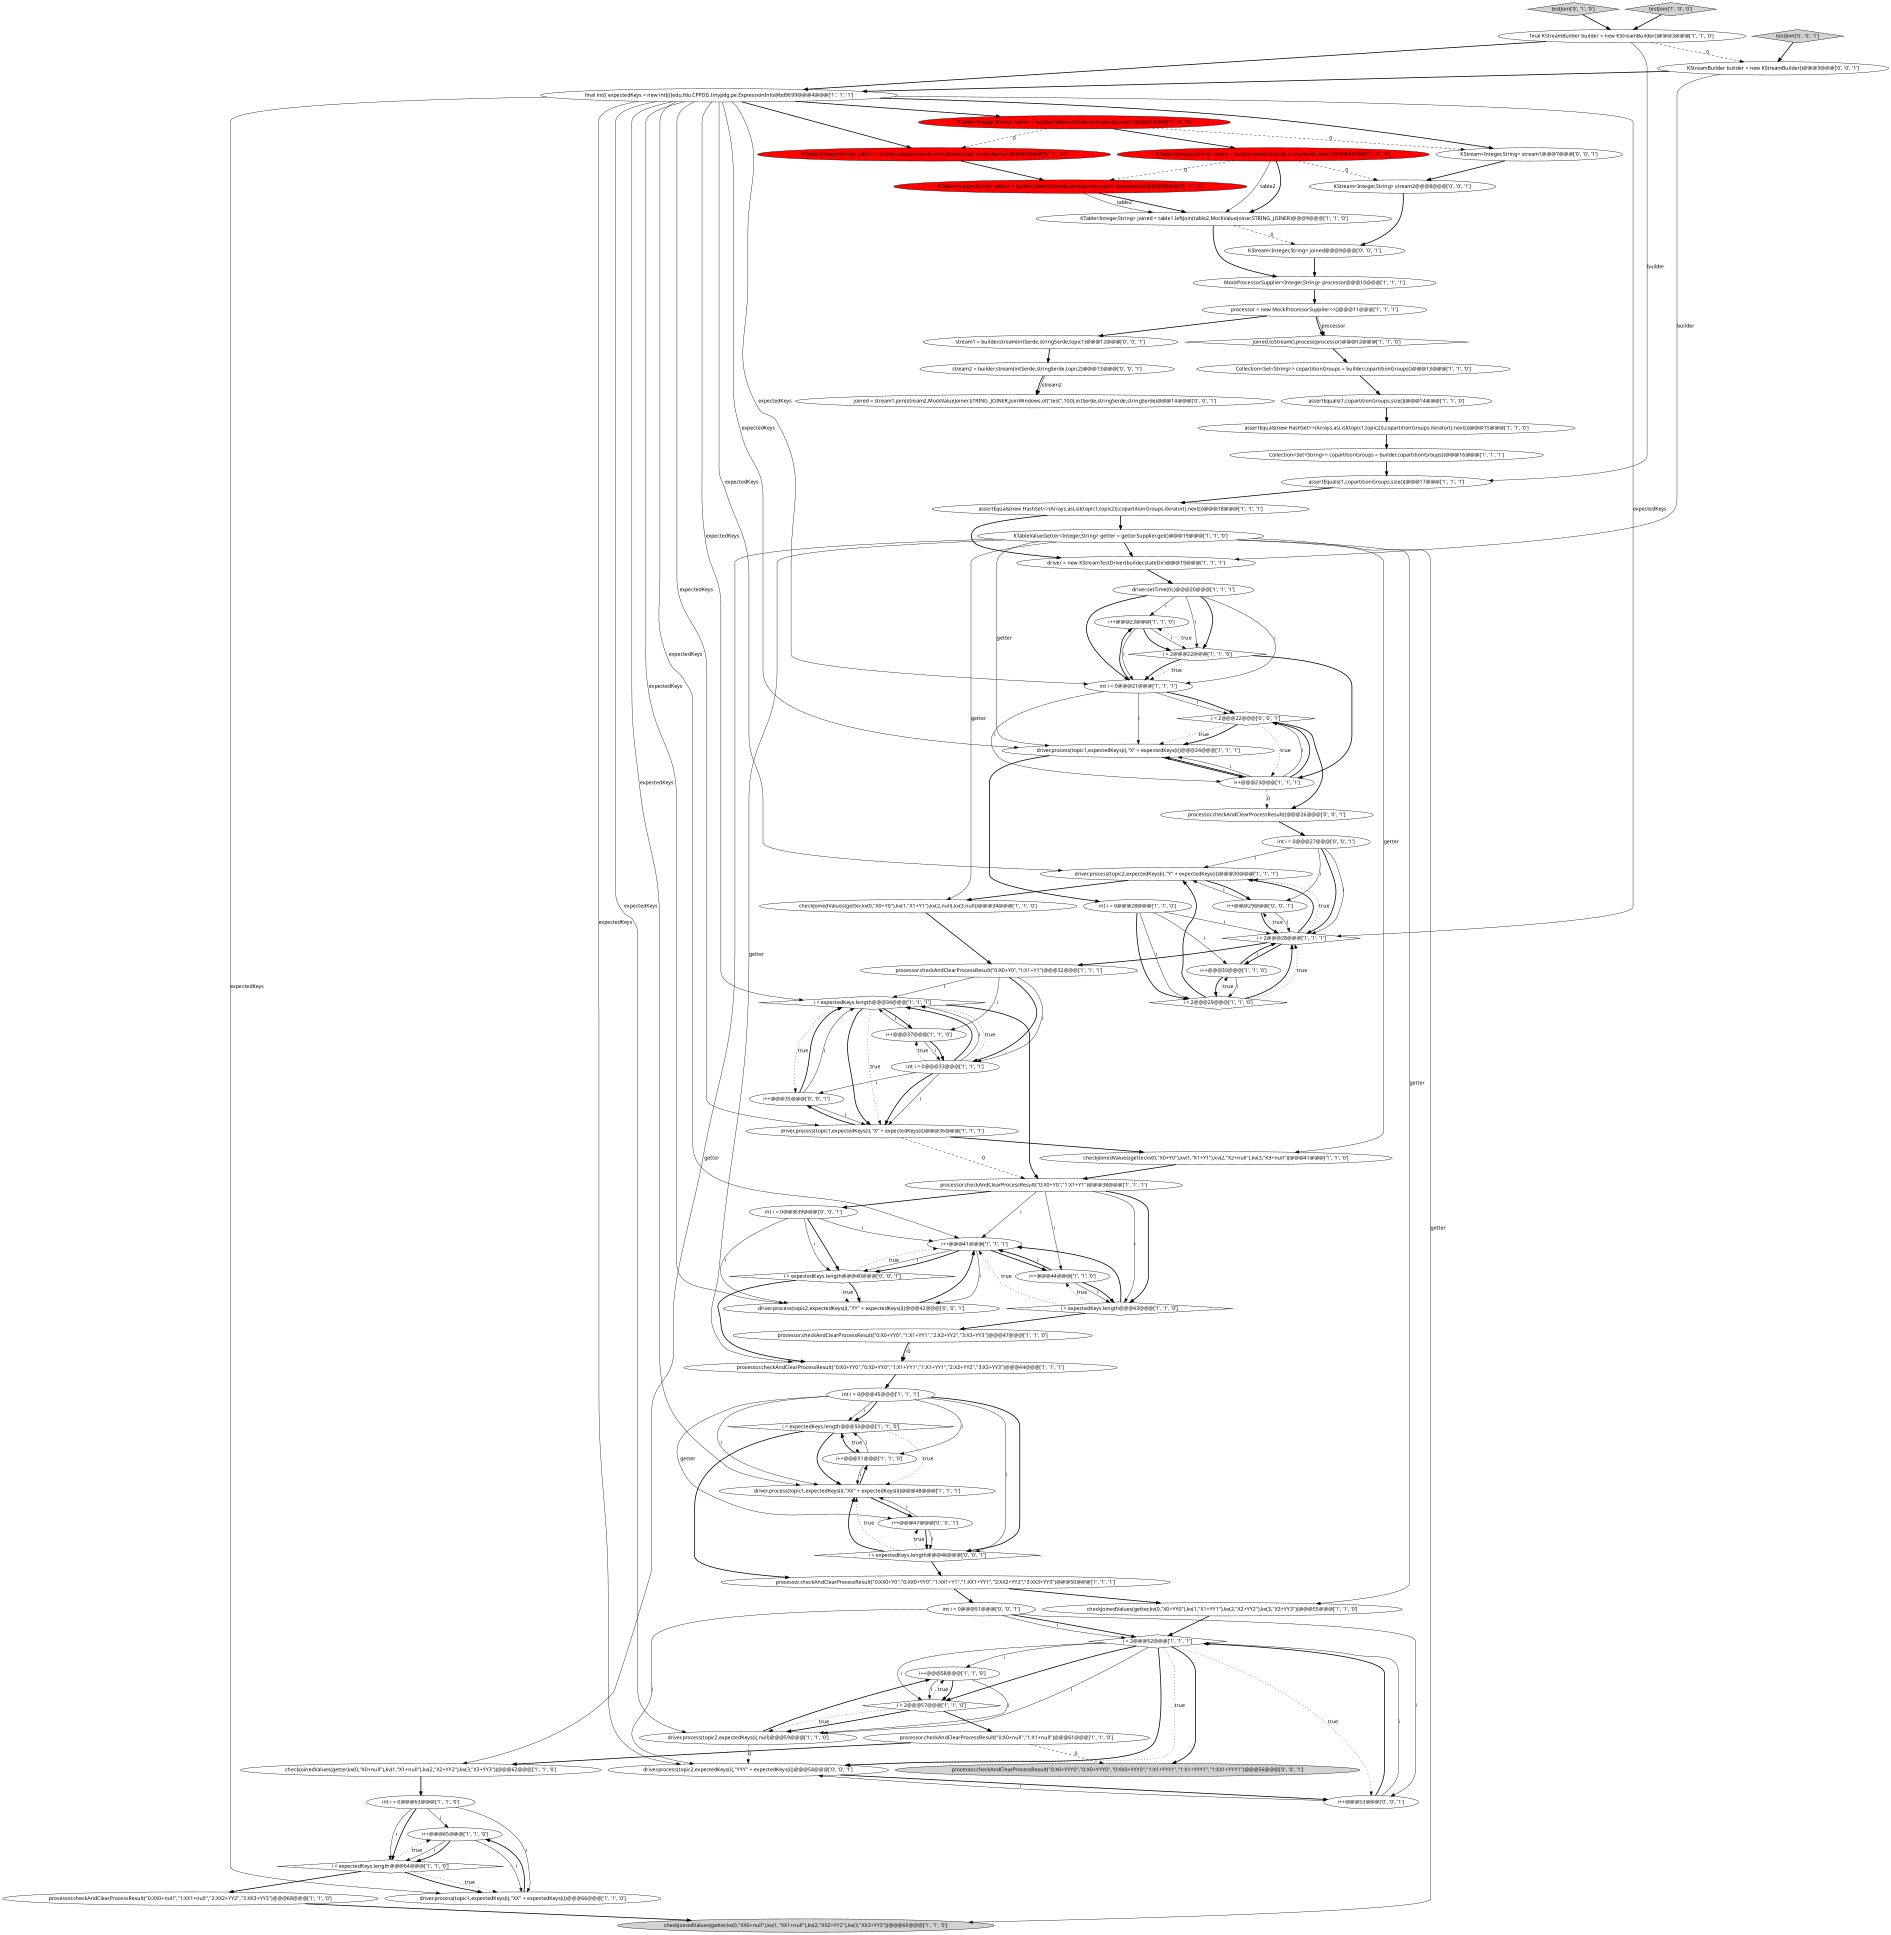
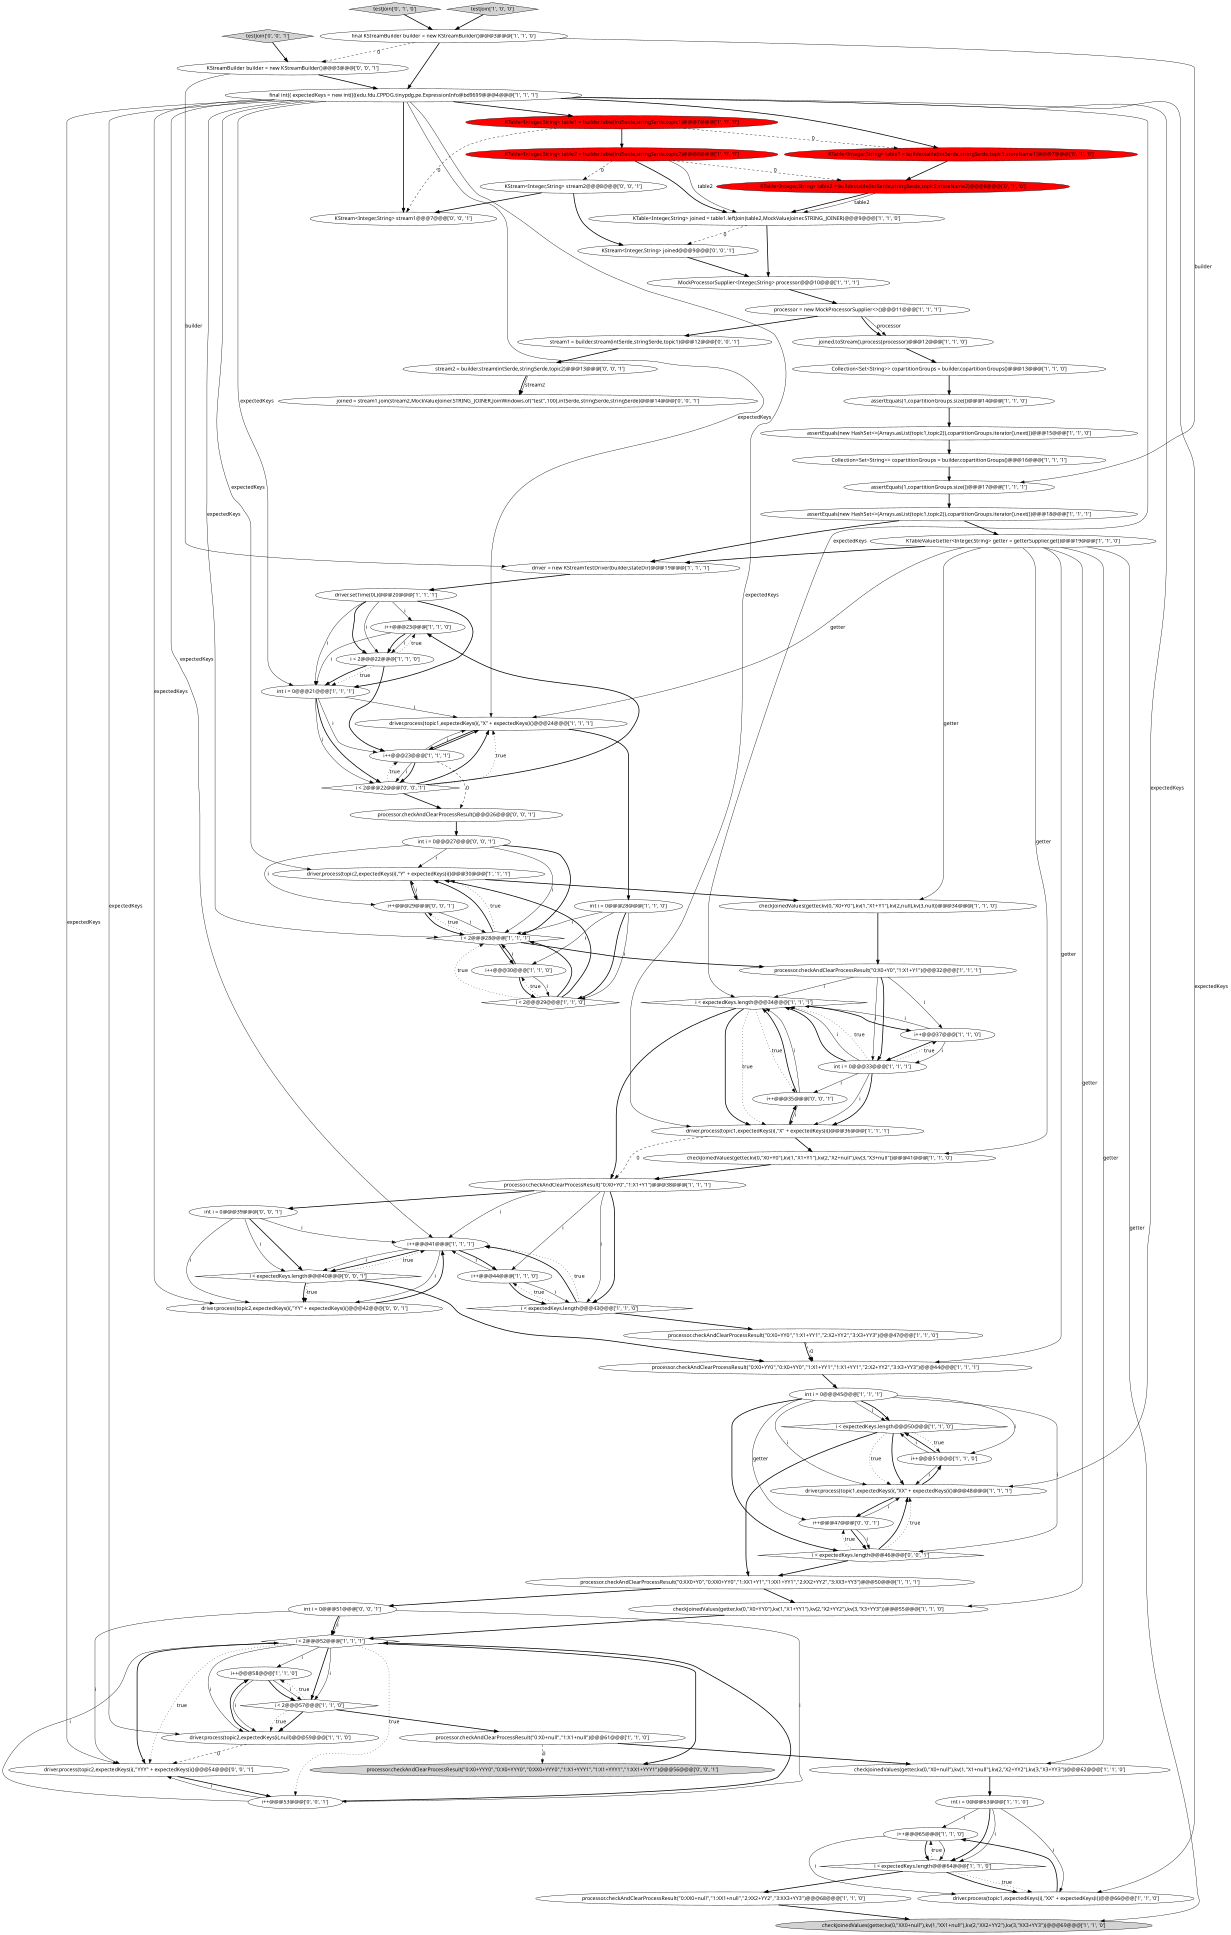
(1468, 170) -> (498, 201)
(1327, 342) -> (893, 342)
(1197, 654) -> (385, 659)
(1120, 656) -> (638, 715)
(1027, 1259) -> (473, 1262)
